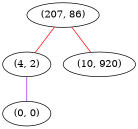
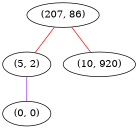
(27, 64) -> (27, 64)
